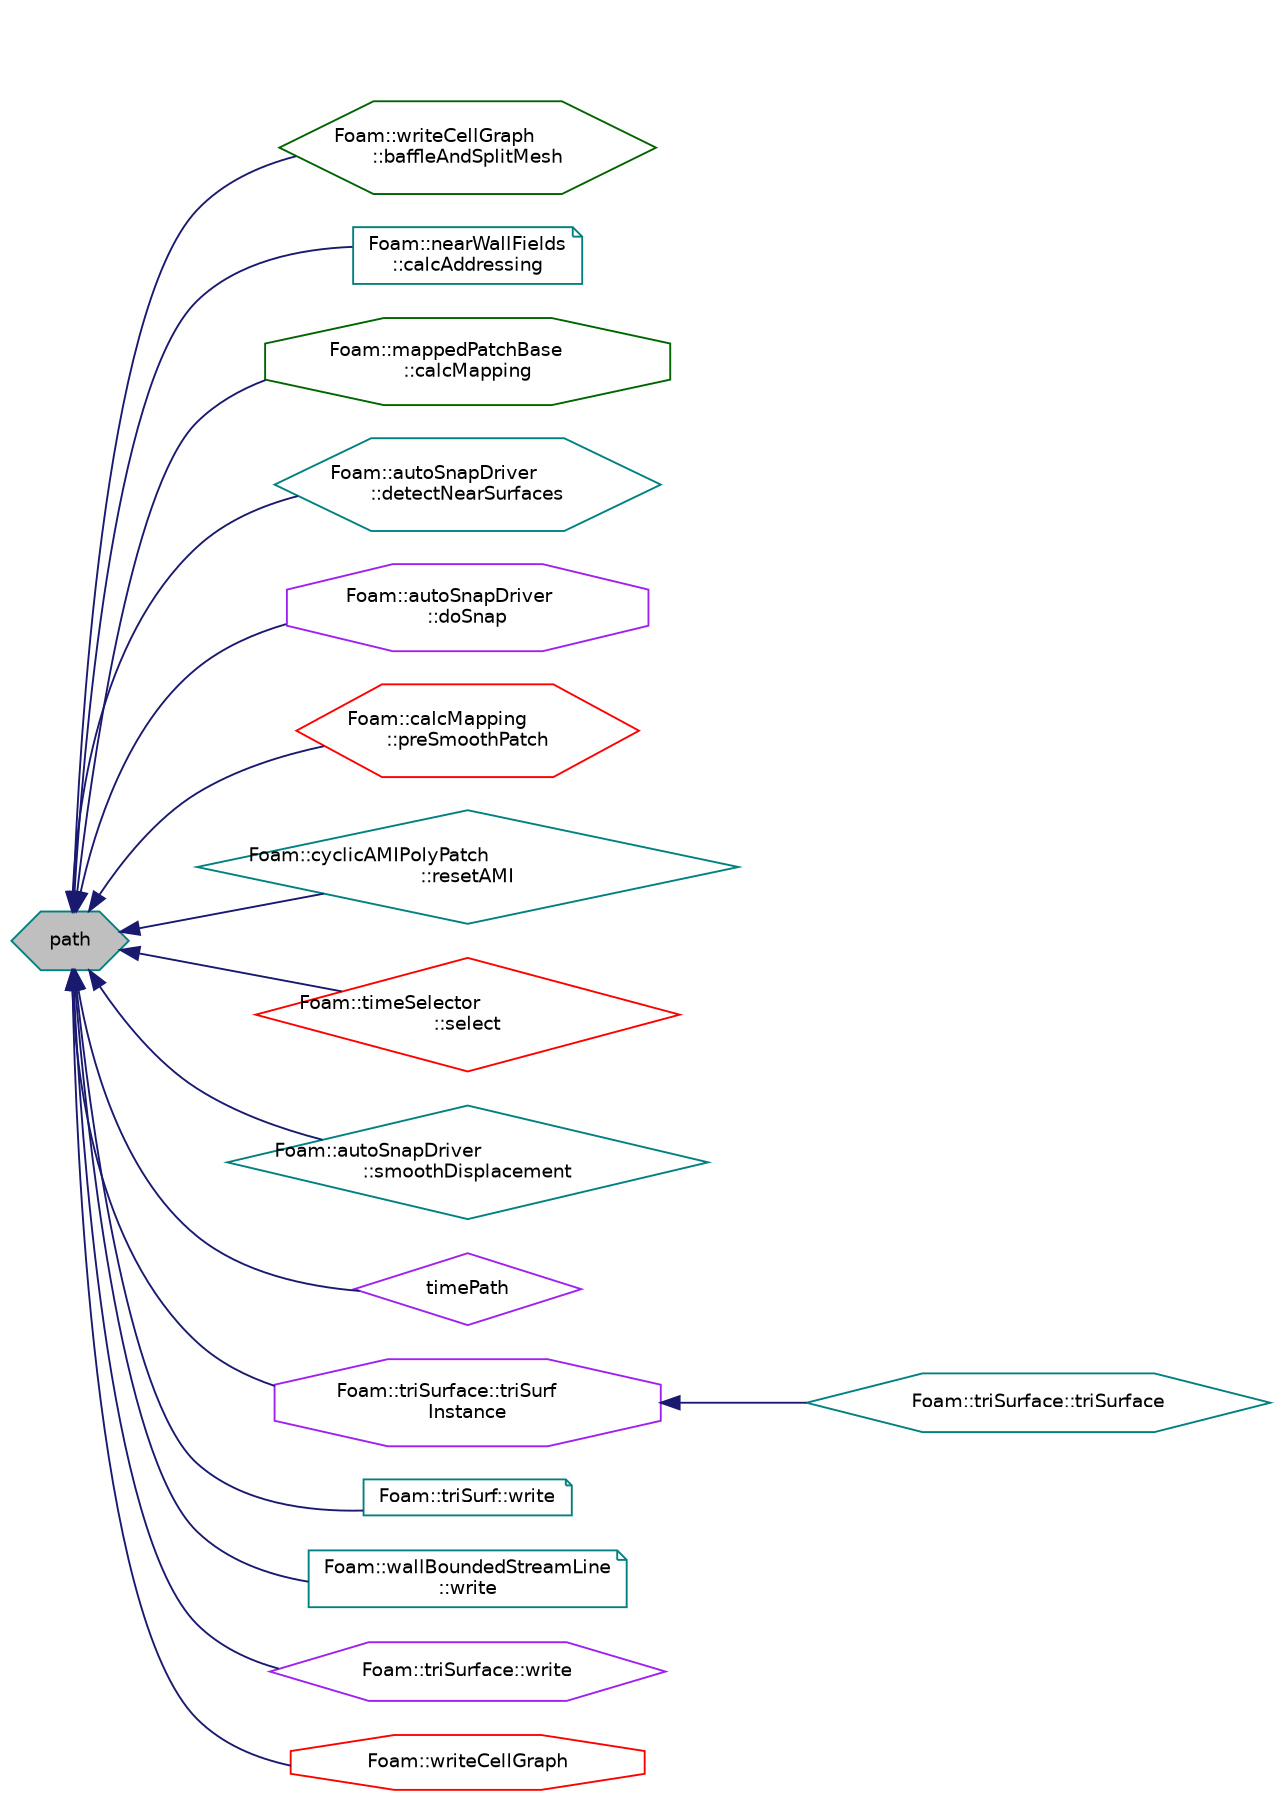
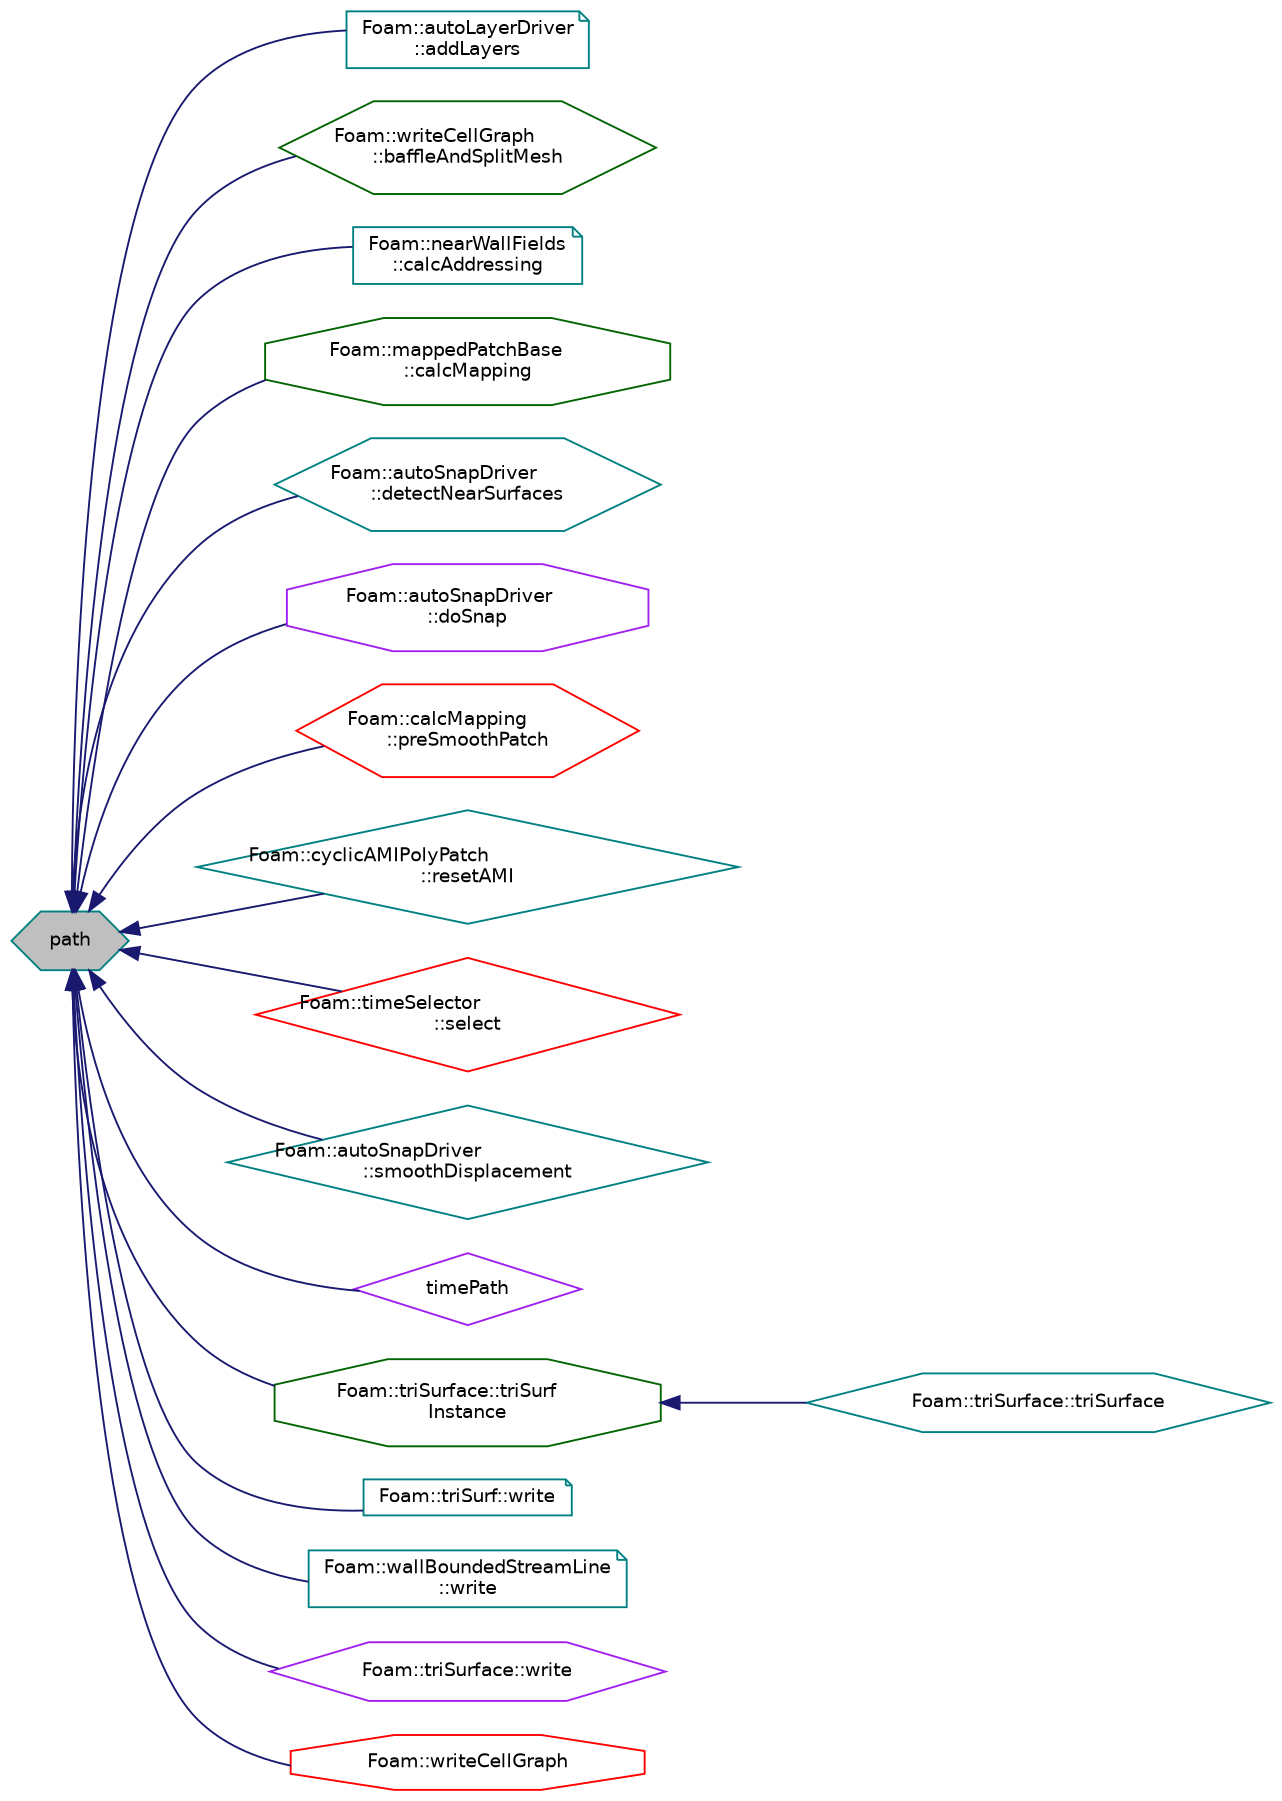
none -> (468, 40)
(468, 1403) -> (468, 1403)
